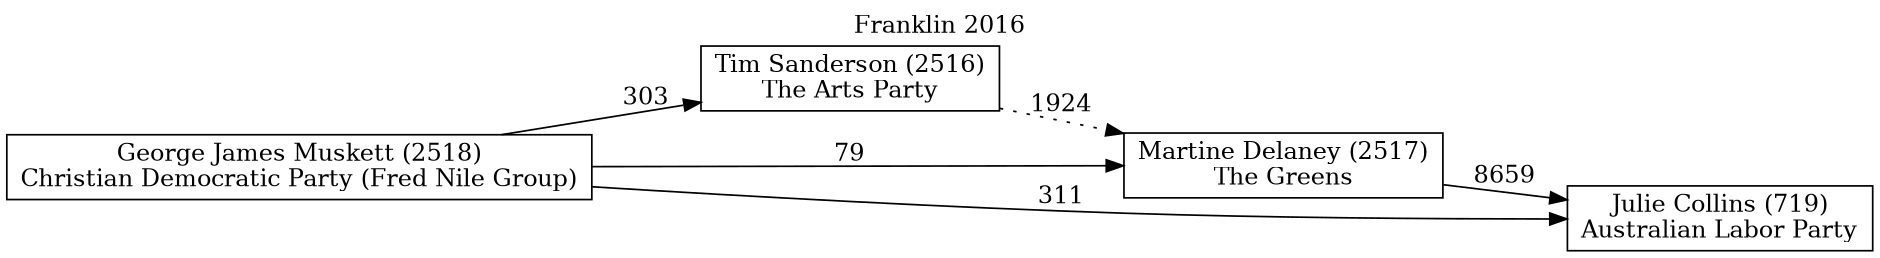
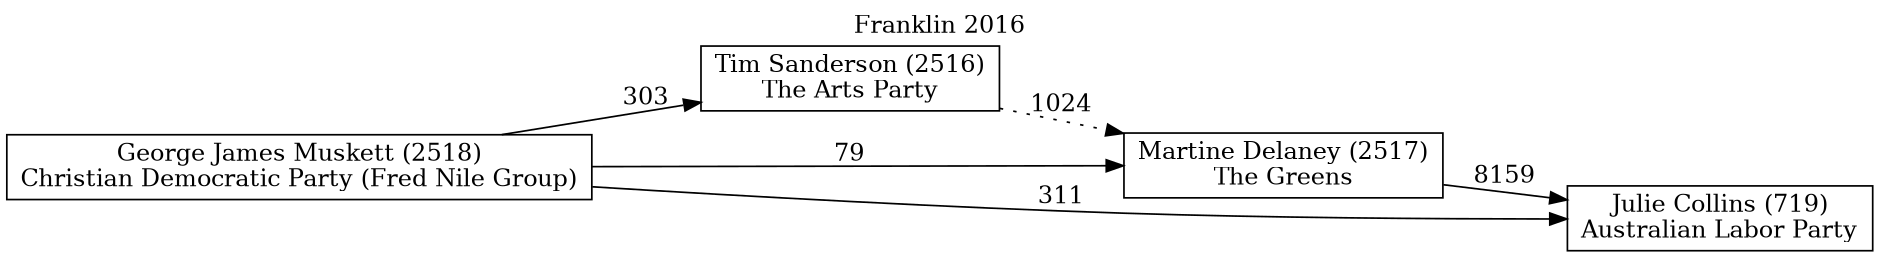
(1062, 105) -> (1062, 105)
(1505, 177) -> (1505, 177)
